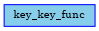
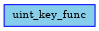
(50, 16) -> (50, 16)
